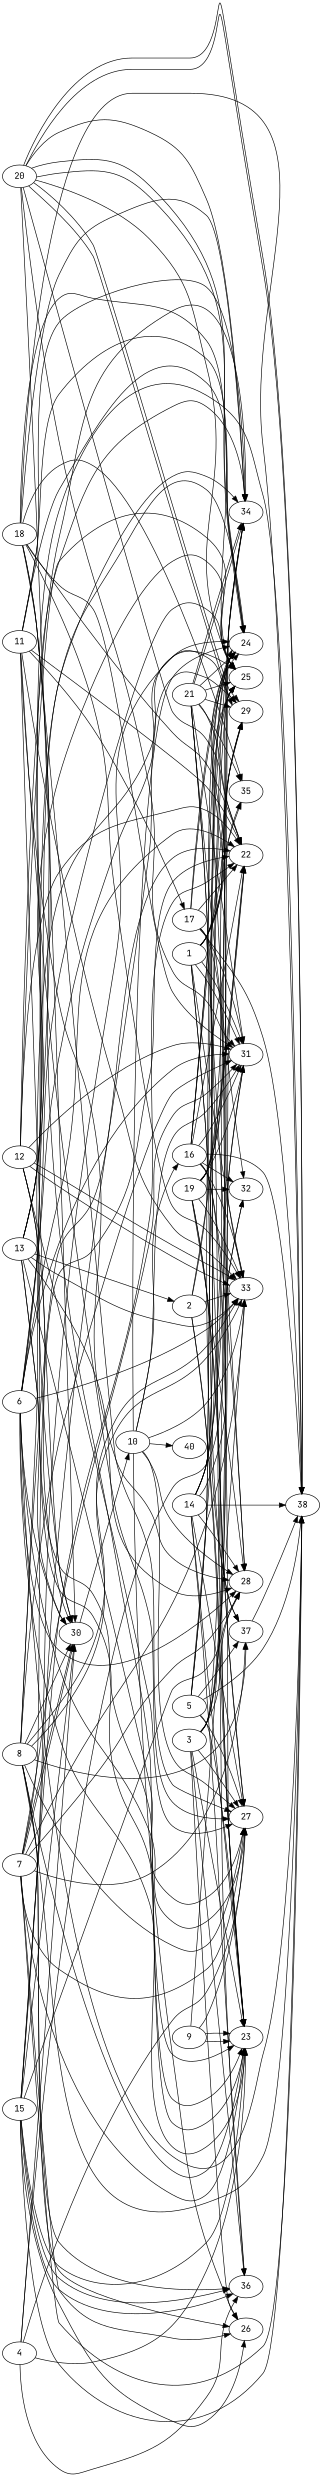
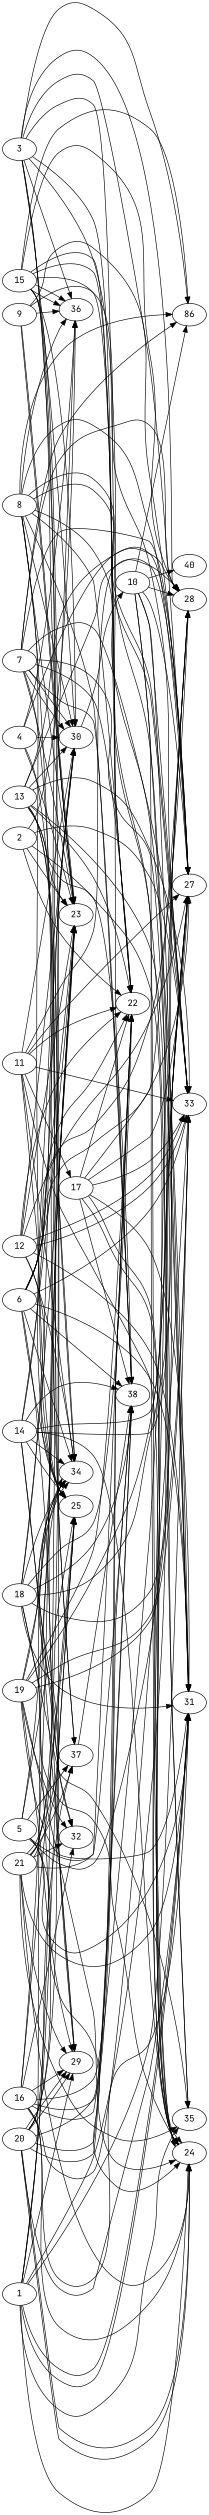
none -> (45, 312)
none -> (57, 482)
none -> (172, 1059)
(101, 1277) -> (93, 877)
(154, 1299) -> (167, 1347)
(246, 2329) -> (189, 315)
